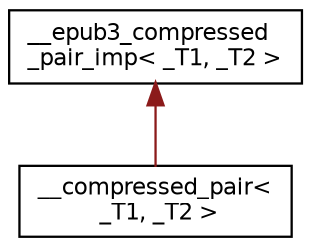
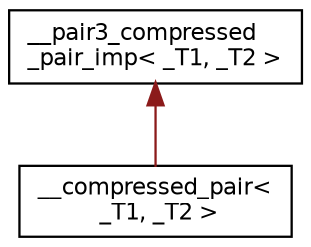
(156, 47) -> (156, 47)
